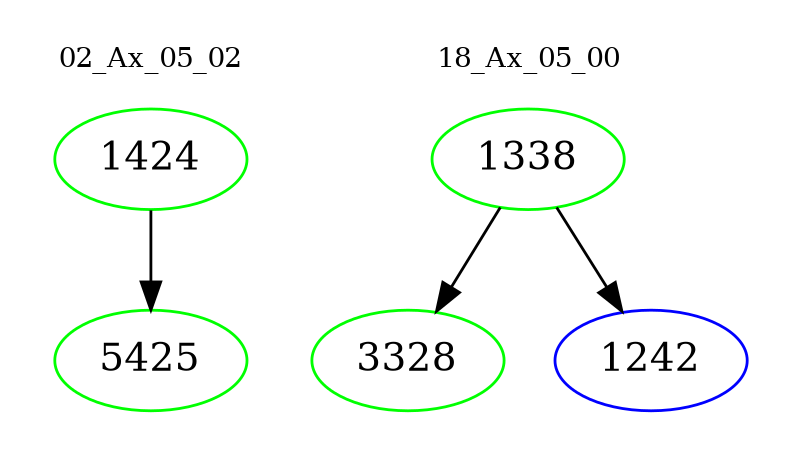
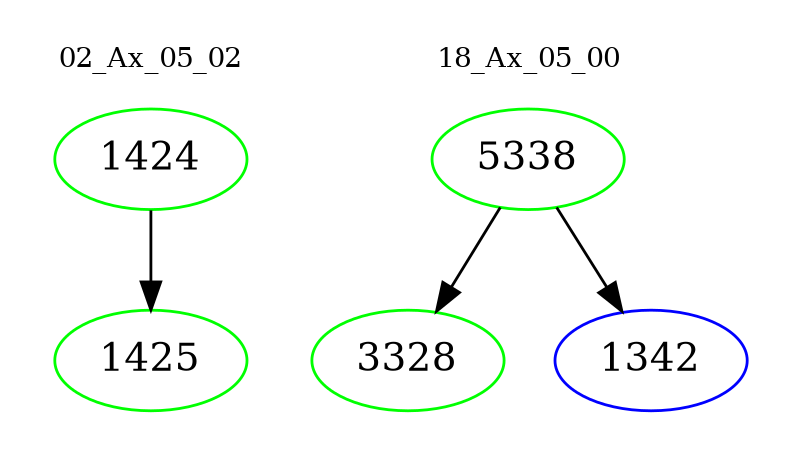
(528, 159) -> (528, 159)
(151, 360) -> (151, 360)
(651, 360) -> (651, 360)
